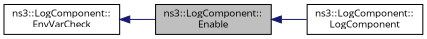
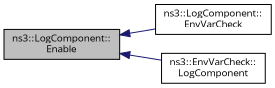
(143, 19) -> (142, 31)
(365, 19) -> (213, 68)
